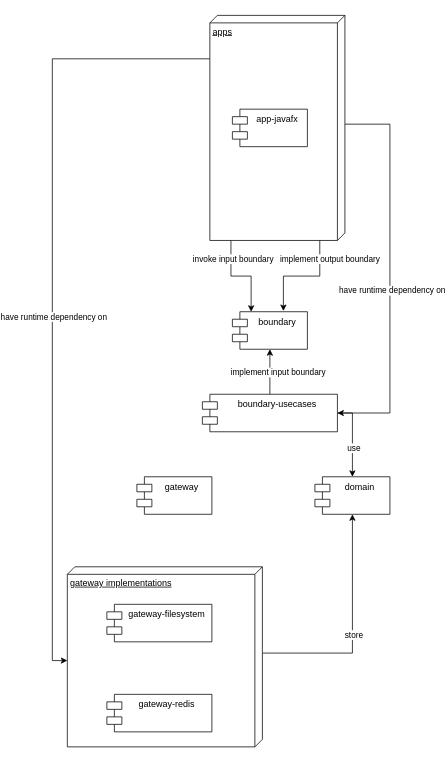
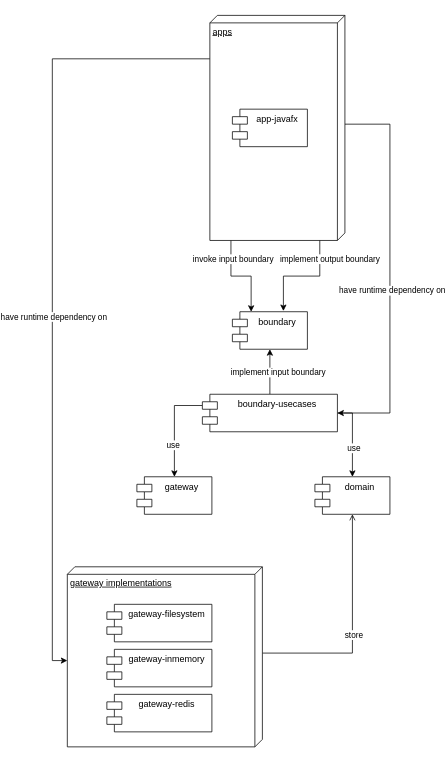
none -> (174, 425)
(352, 521) -> (352, 519)
none -> (159, 668)
